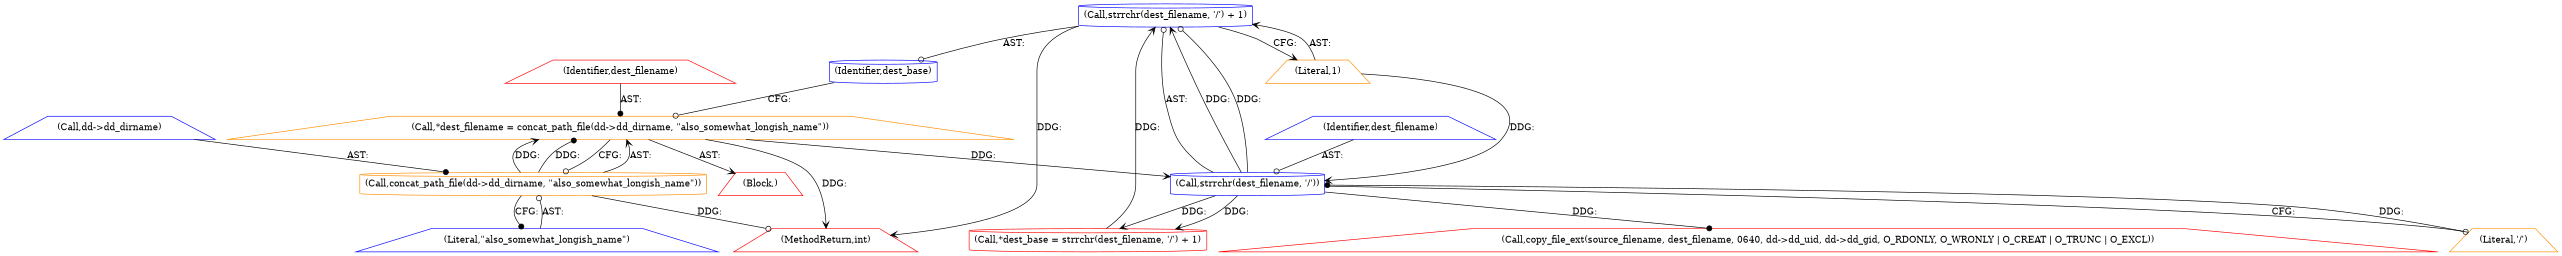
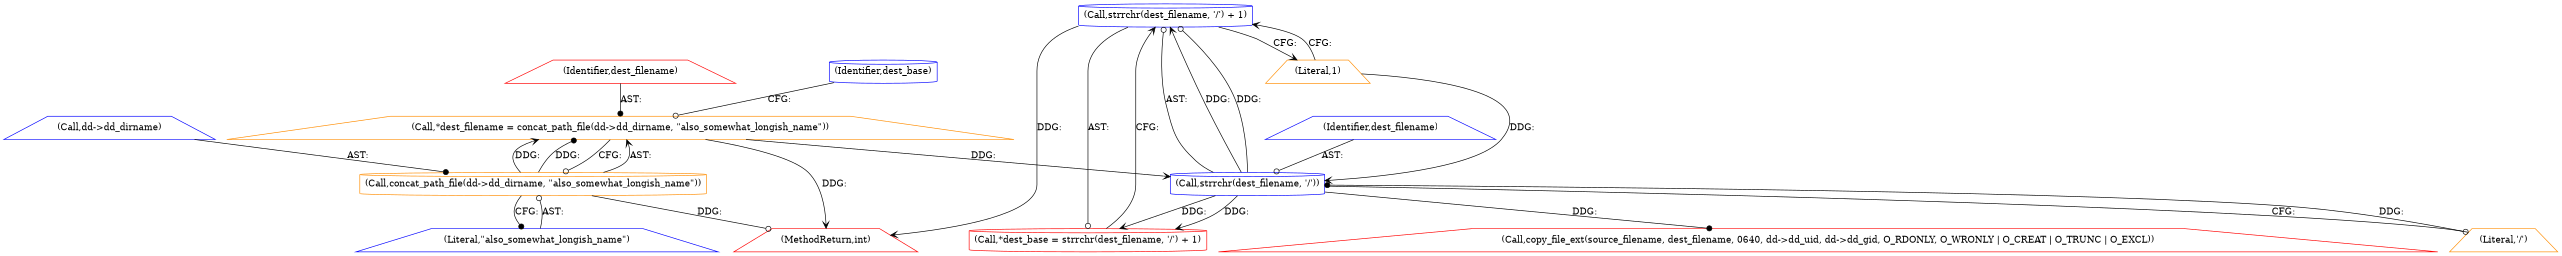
(1001, 39) -> (1088, 116)
(1322, 44) -> (1322, 44)
(1149, 128) -> (1149, 128)
(761, 184) -> none
